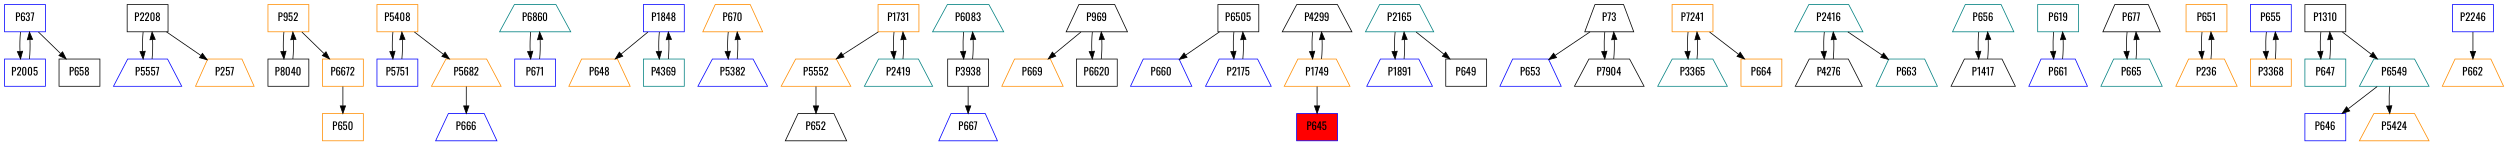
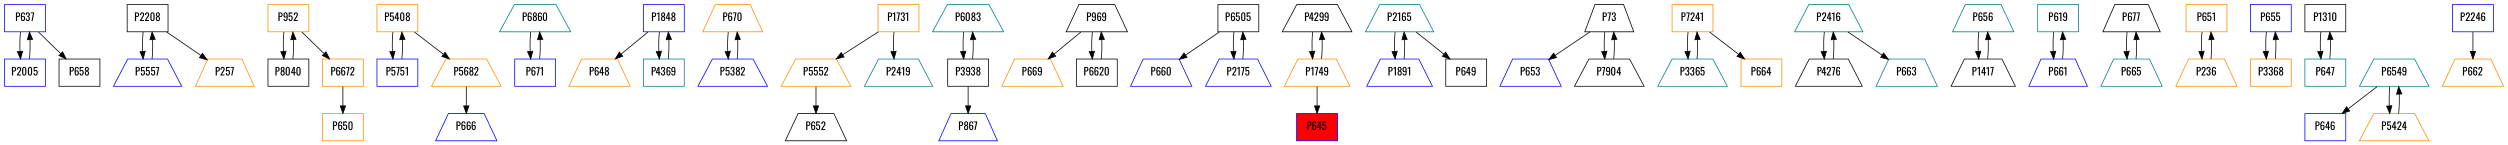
(2357, 43) -> (2399, 104)
(904, 49) -> none
(968, 127) -> (968, 127)
